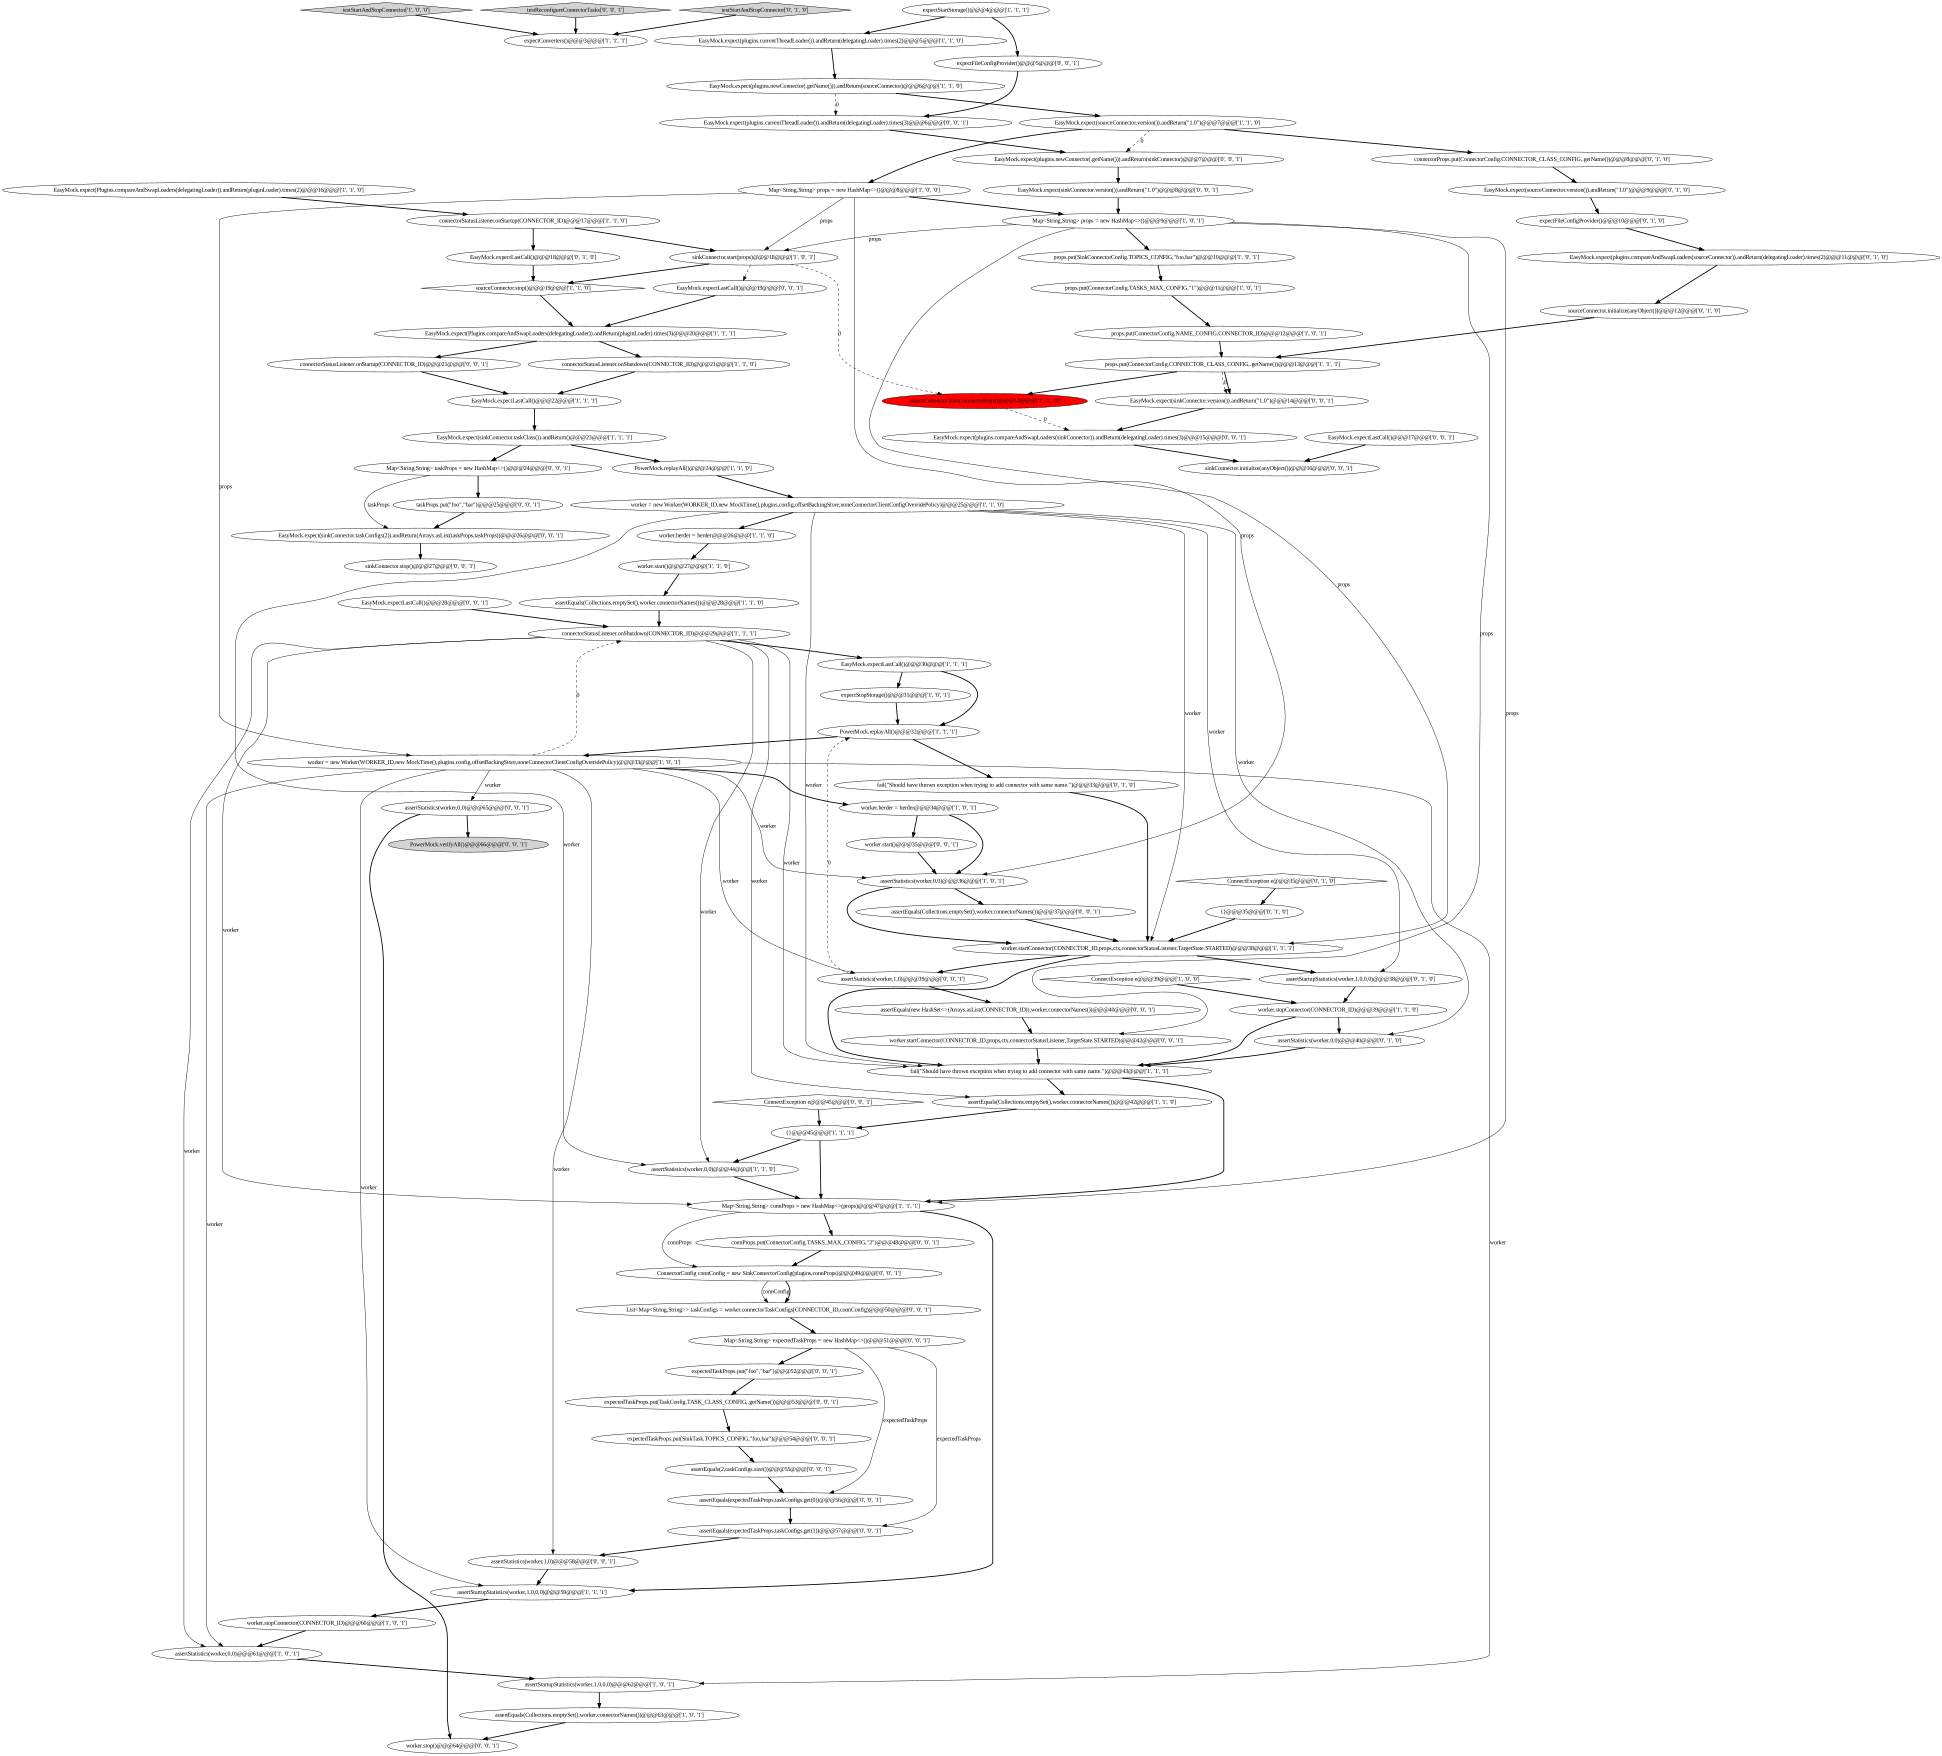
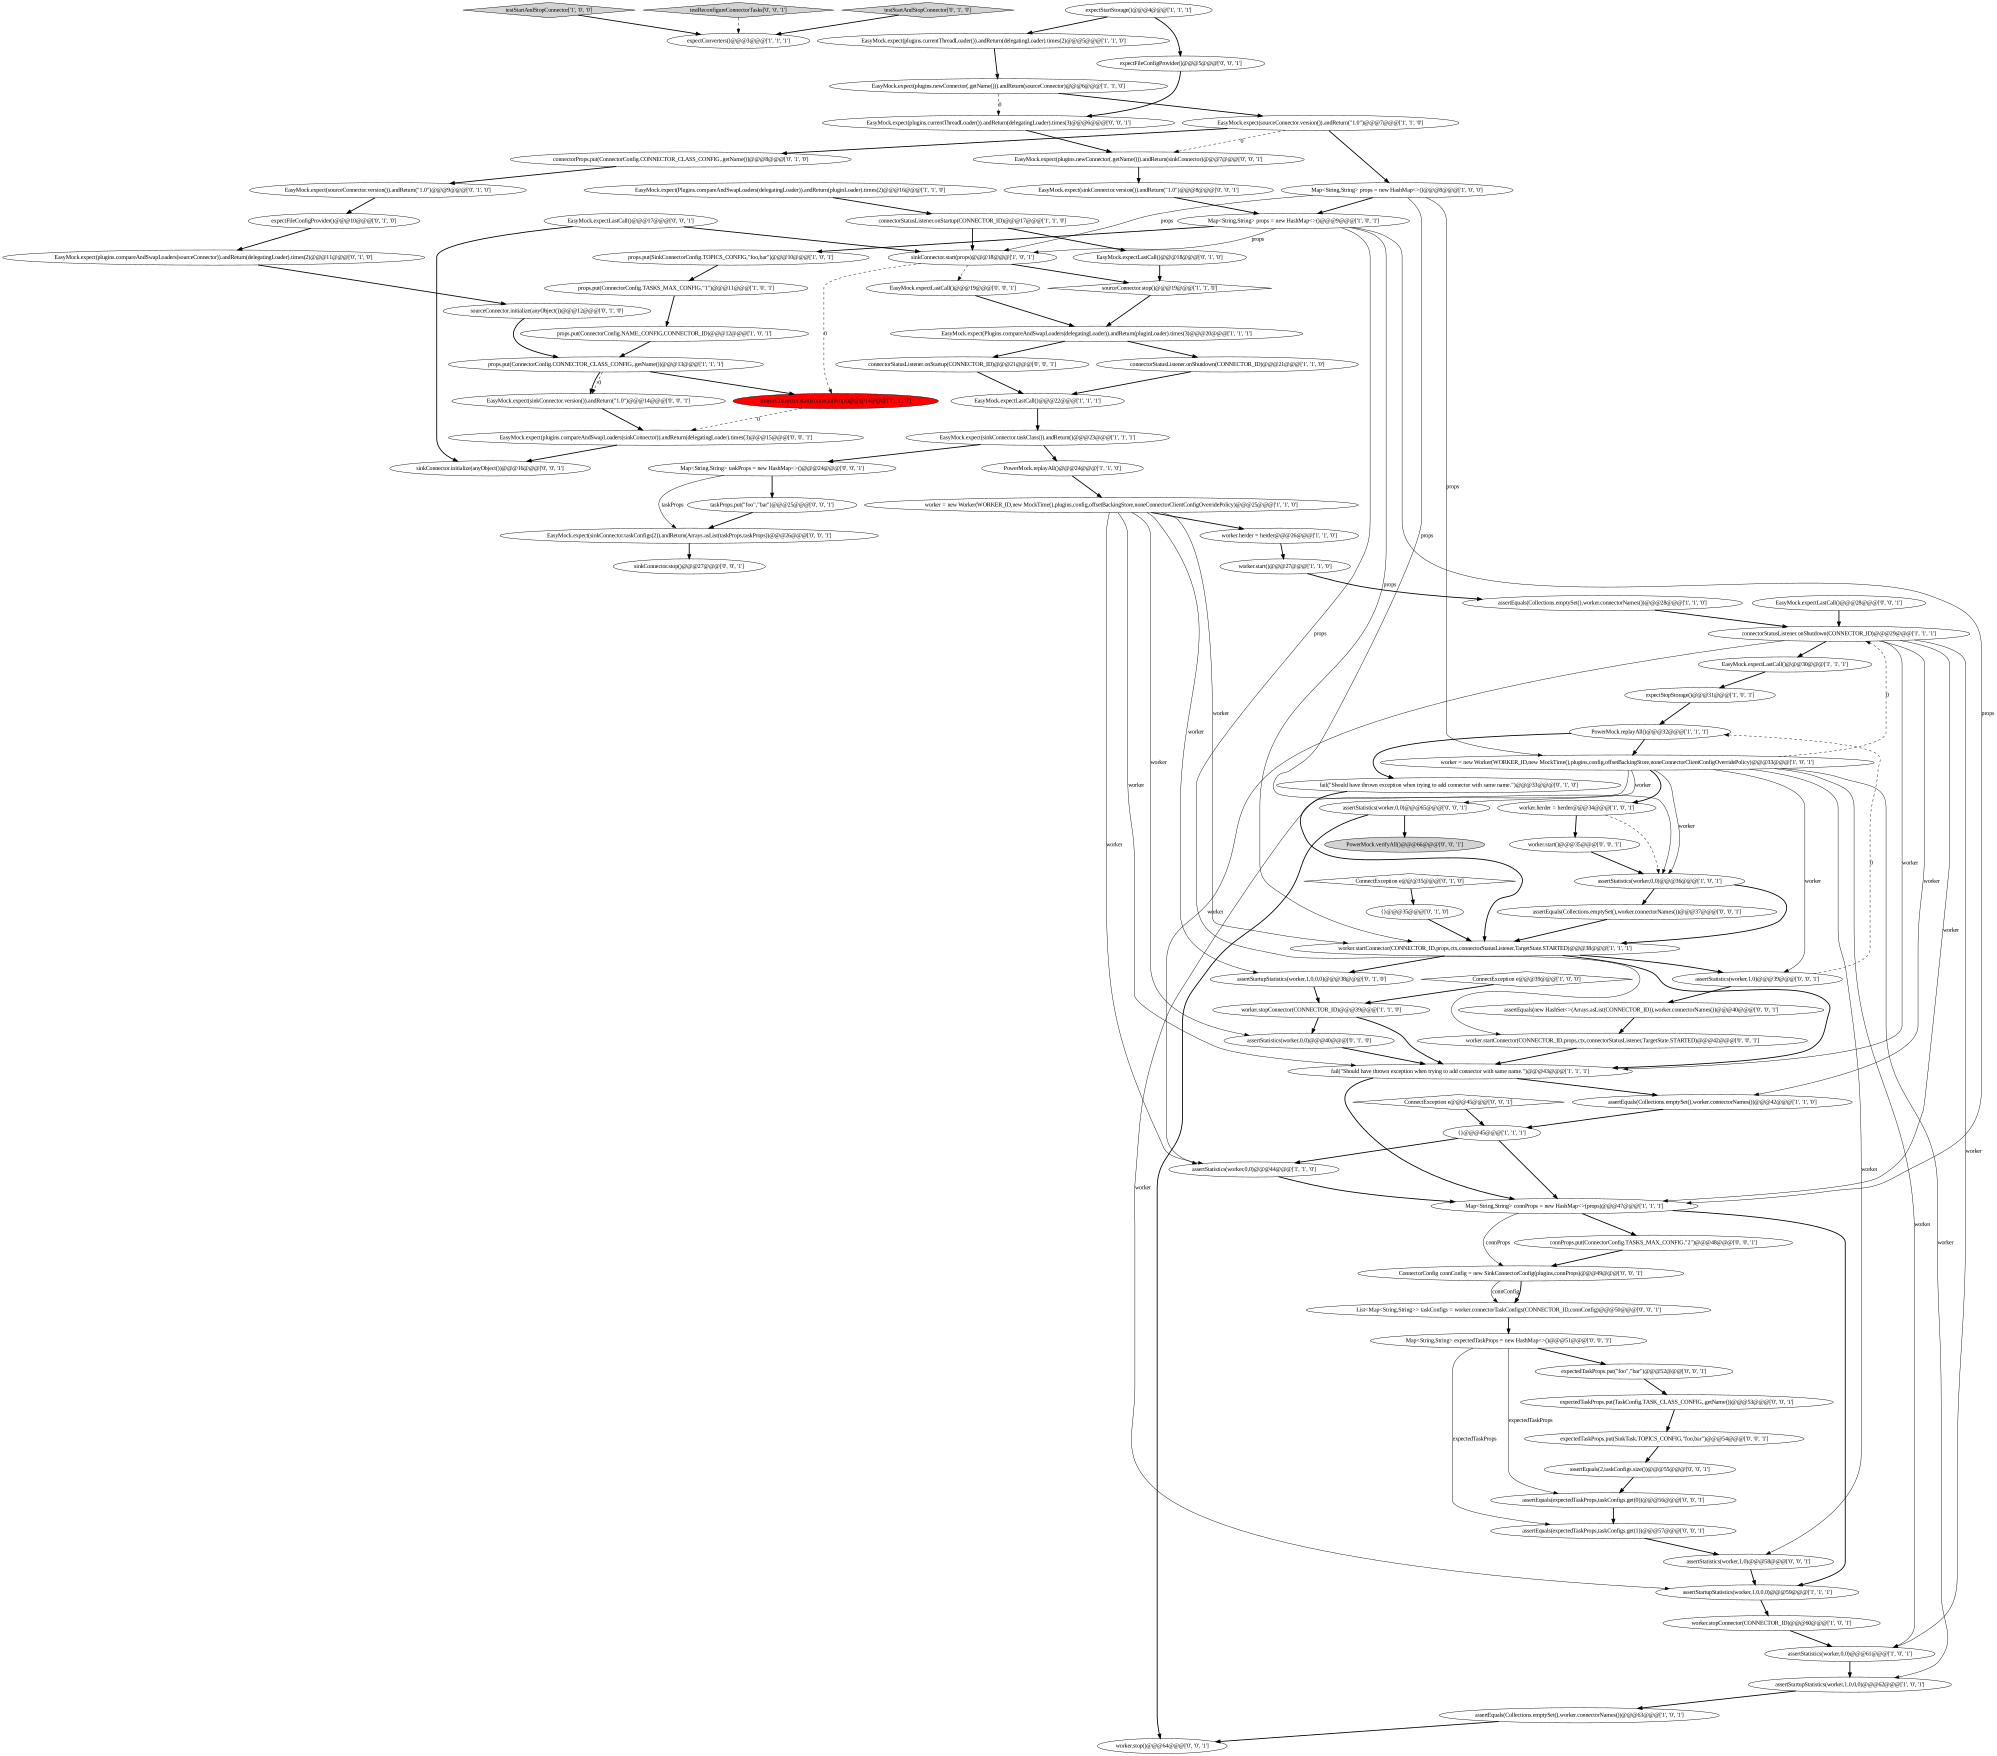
(576, 23) -> (738, 23)
none -> (800, 239)
(977, 695) -> none
(982, 840) -> (1641, 834)
